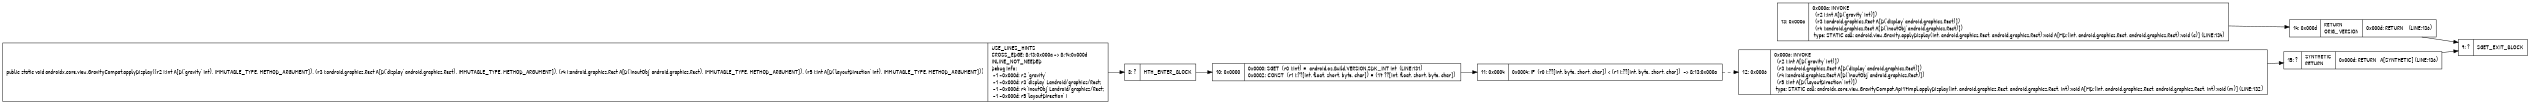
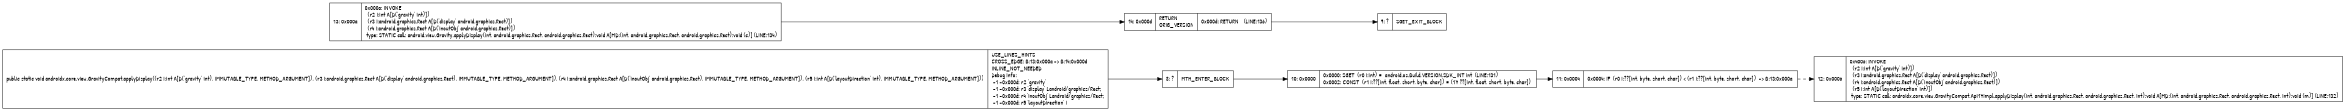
(1794, 55) -> (1869, 62)
(2363, 60) -> none
